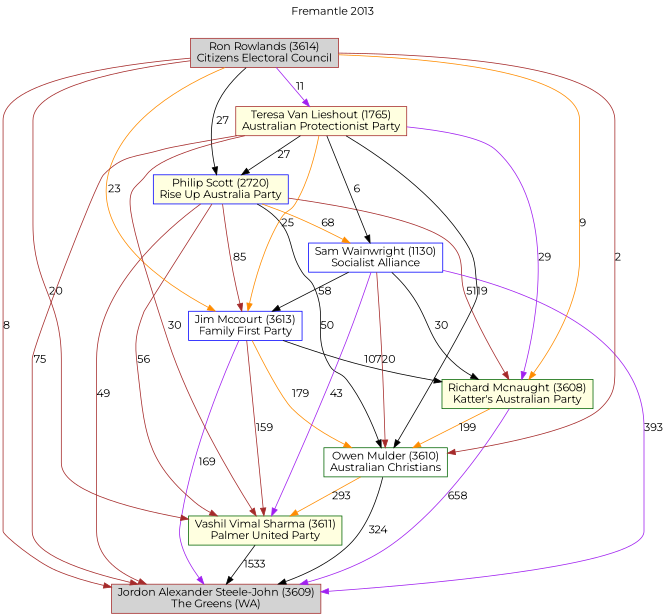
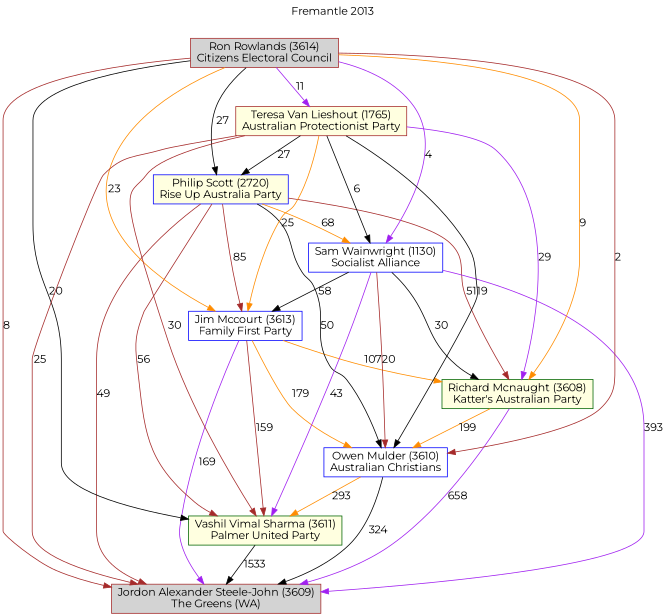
none -> (422, 124)
(41, 274) -> (41, 274)
(40, 360) -> (40, 360)
(358, 364) -> (358, 364)
(386, 462) -> (386, 462)
